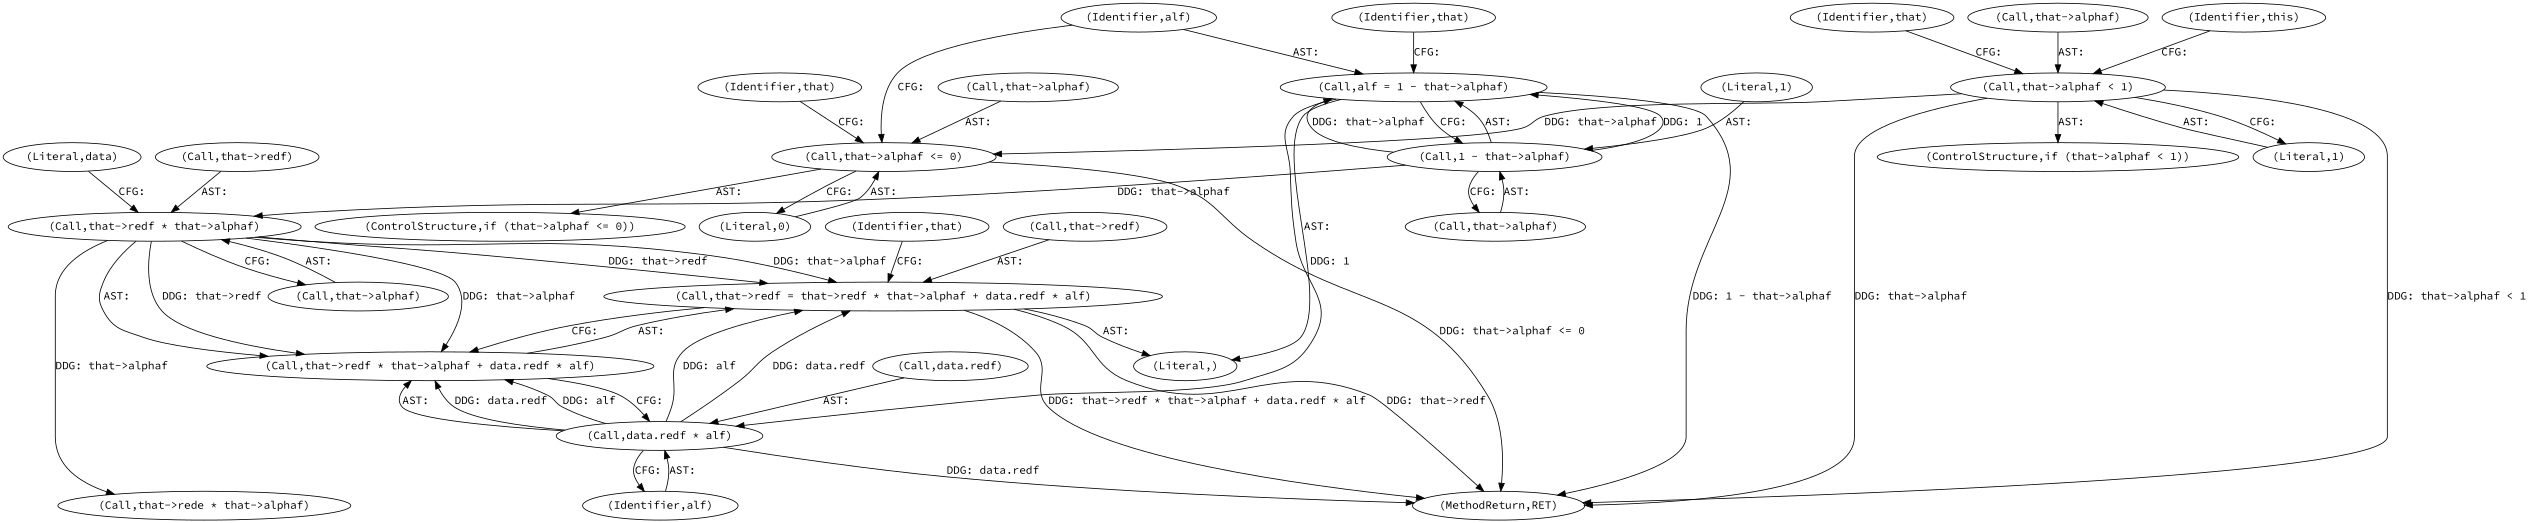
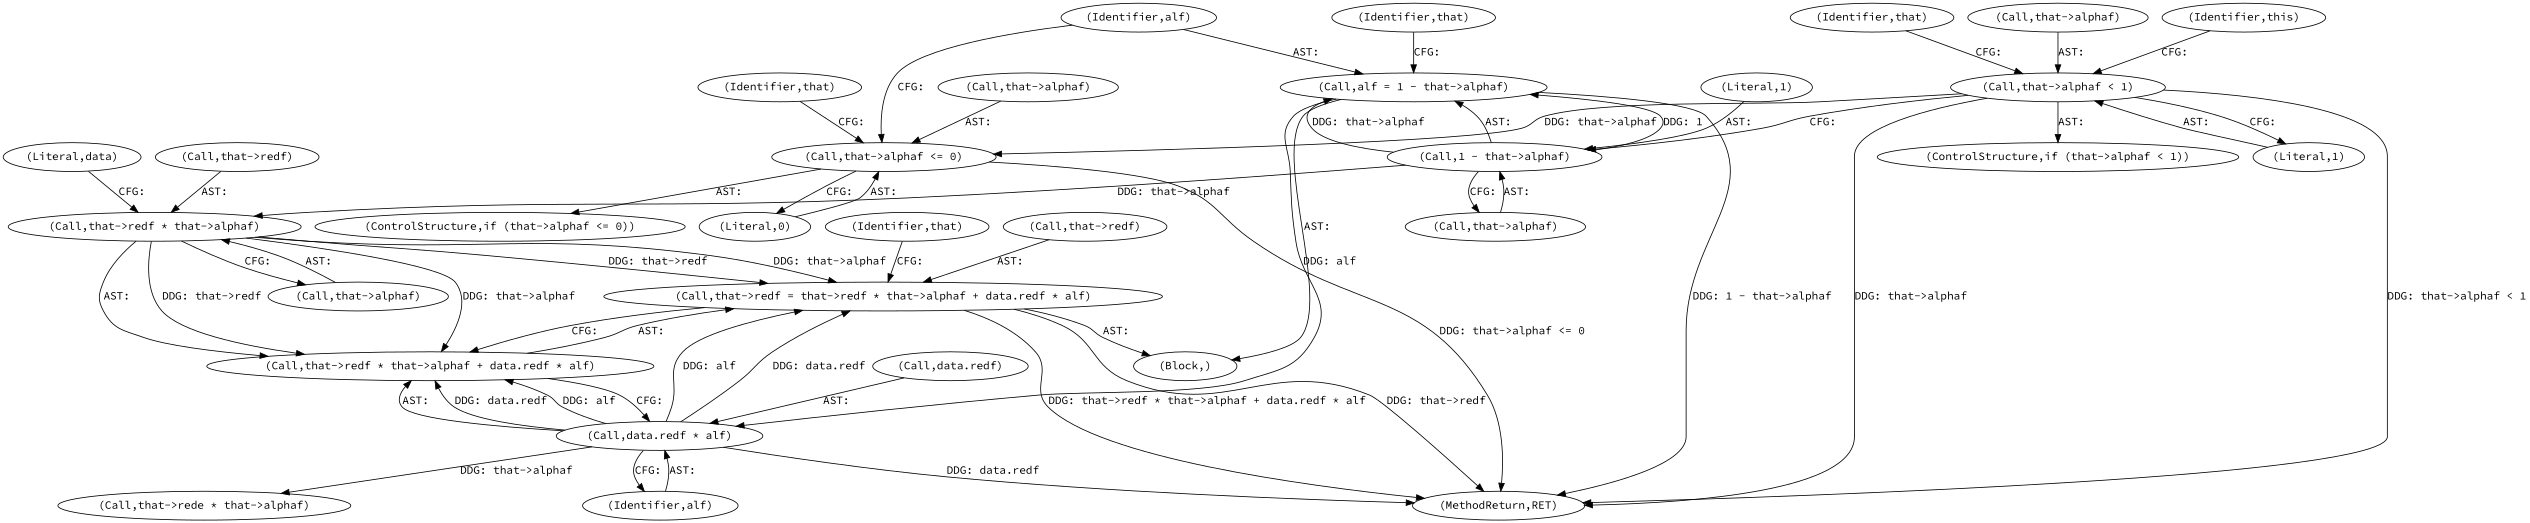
(1435, 123) -> (1782, 123)
(1330, 262) -> (1330, 262)
(55, 366) -> (441, 470)
(1185, 366) -> (1185, 366)
